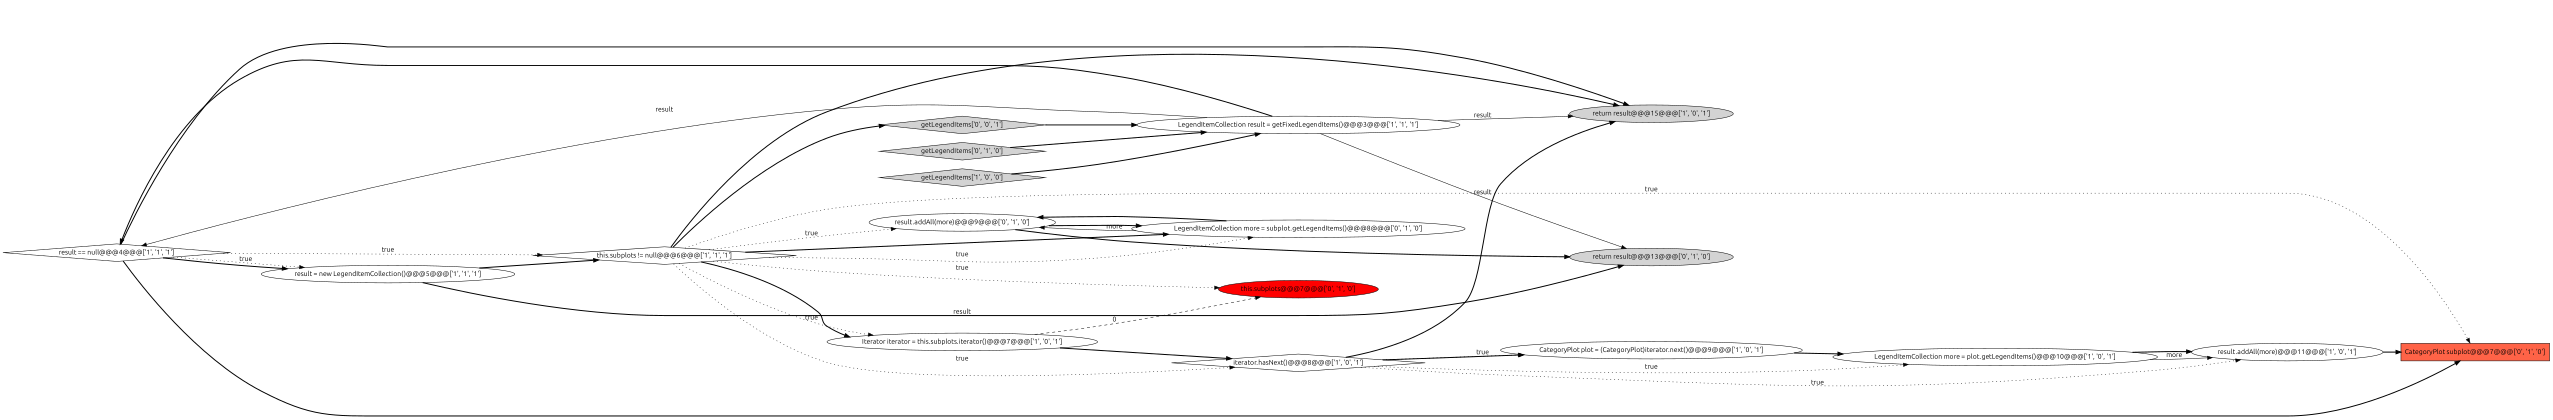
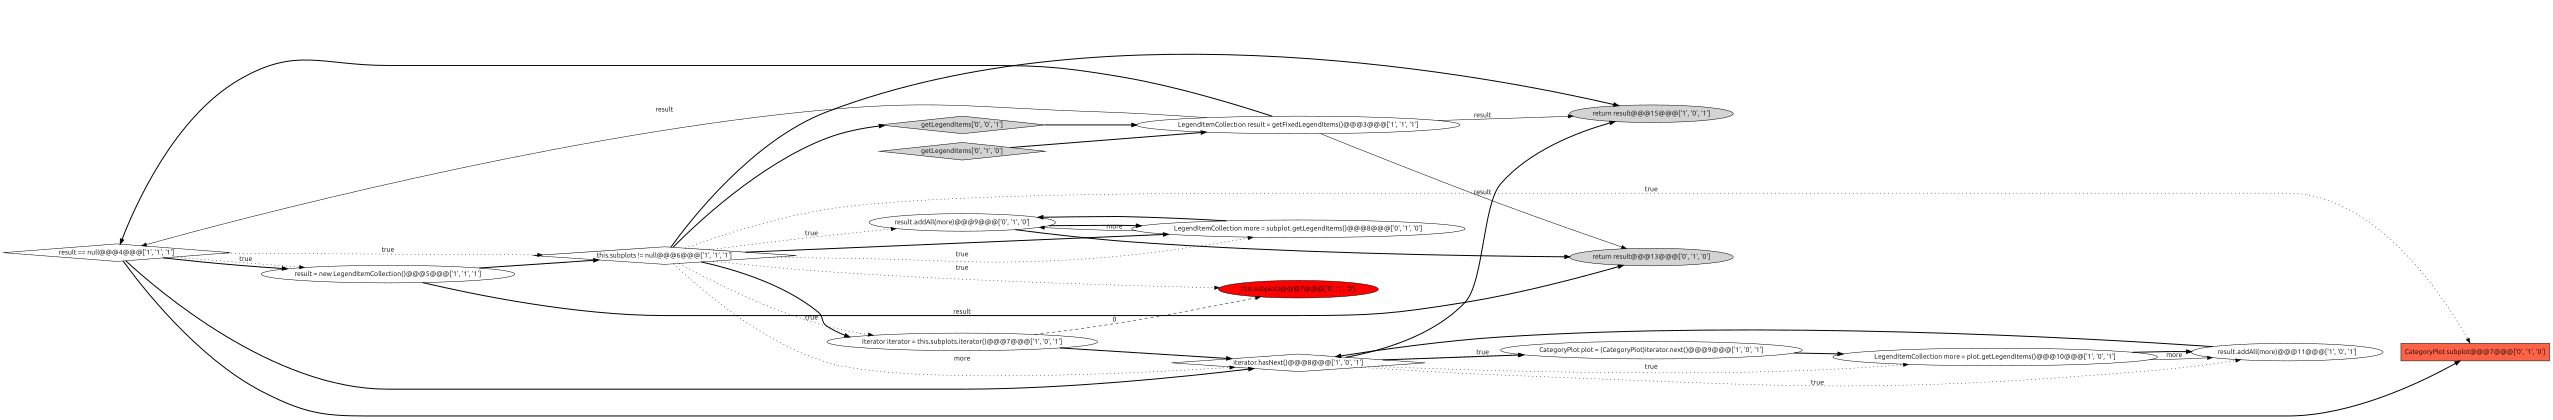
(826, 47) -> (670, 389)
(962, 178) -> none
(2389, 352) -> (1776, 330)
(962, 359) -> (962, 359)
